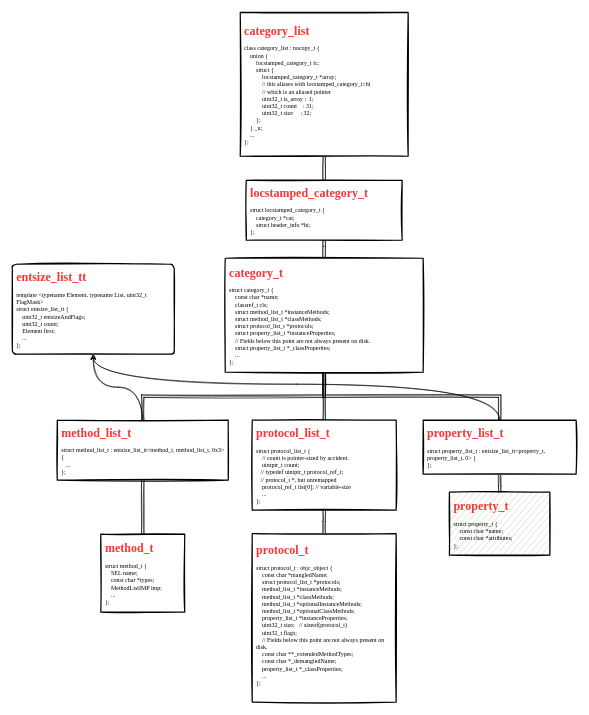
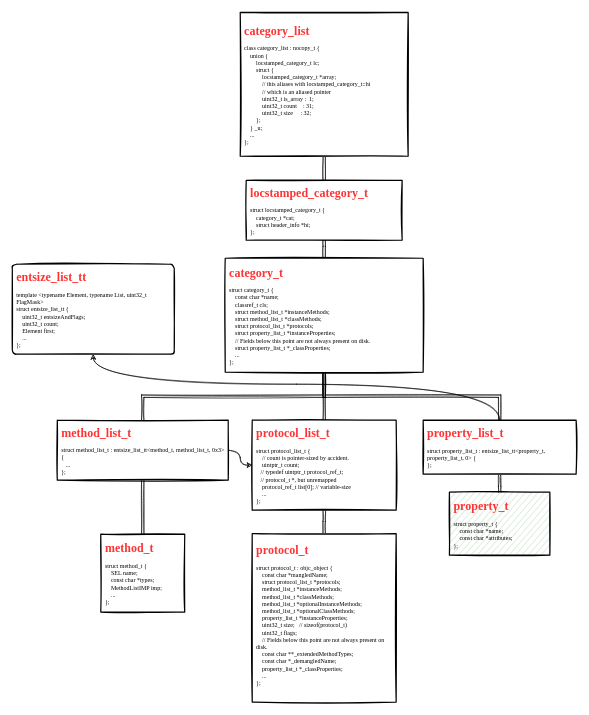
(112, 387) -> (240, 458)
